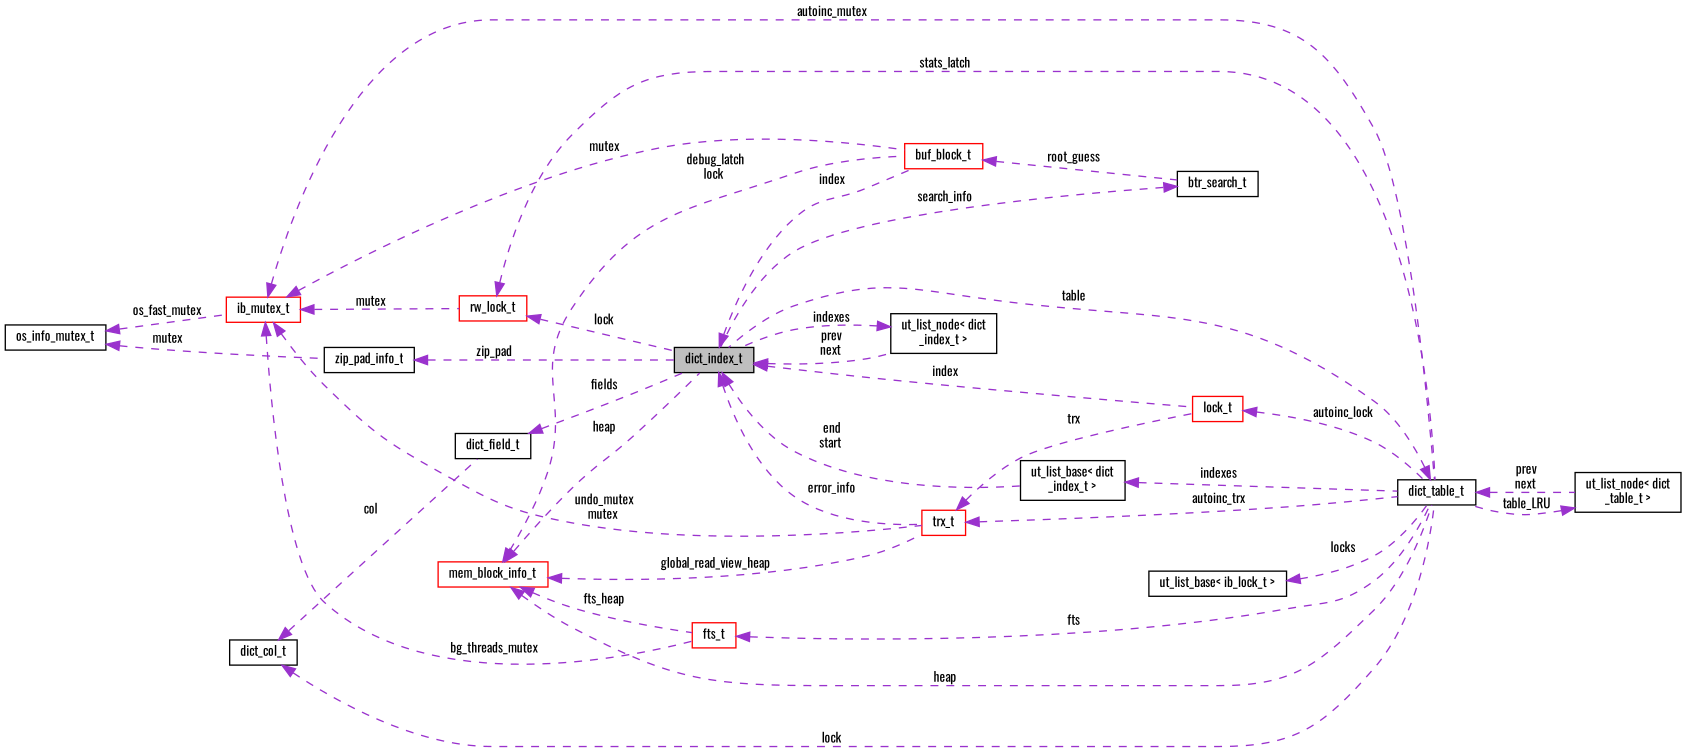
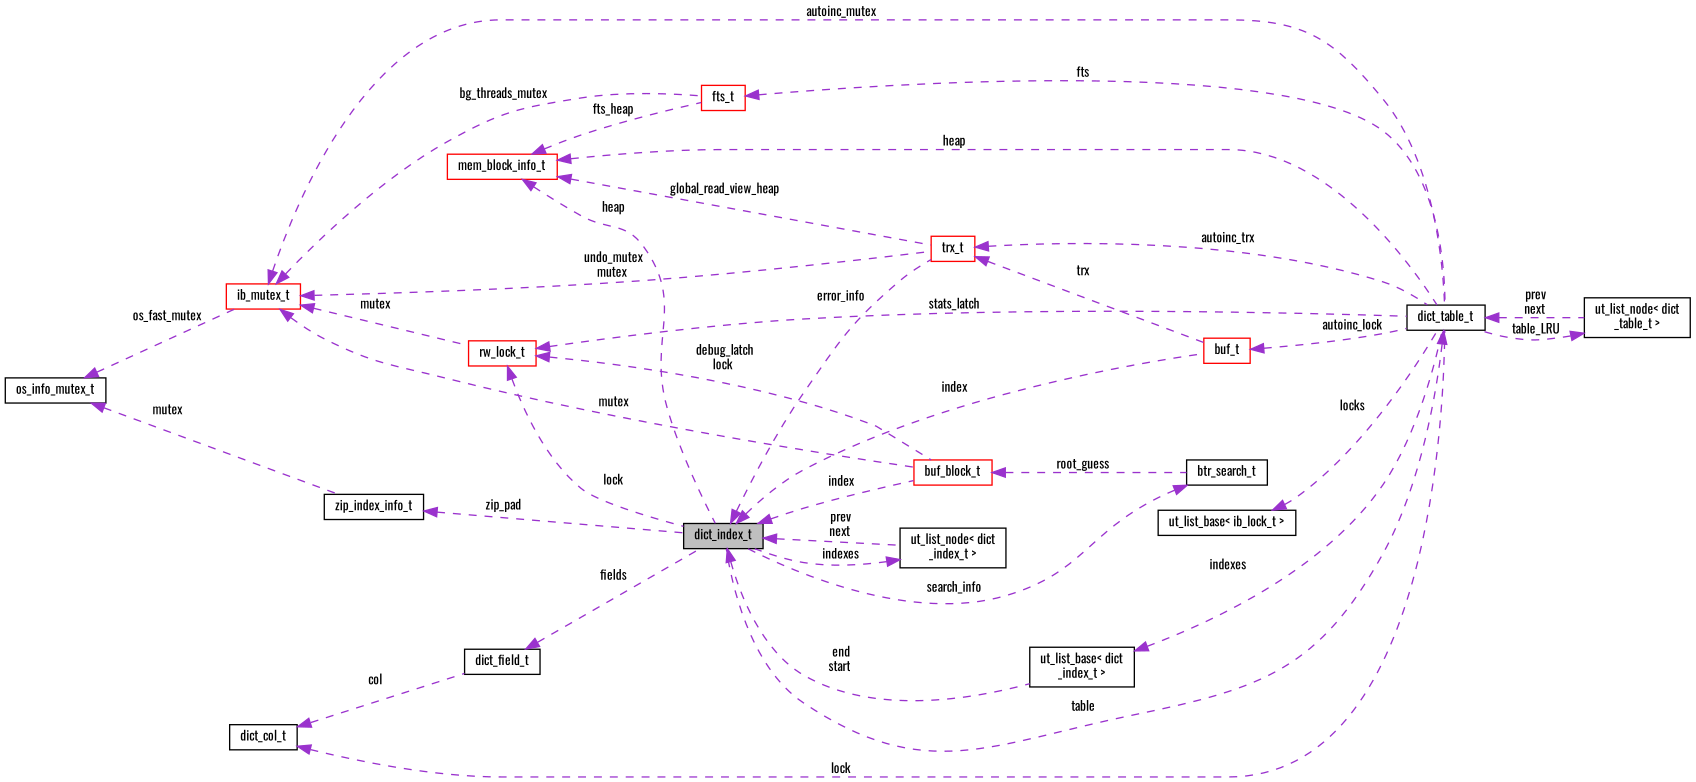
(610, 260) -> (747, 388)
(369, 360) -> (374, 507)
(1218, 409) -> (1227, 351)
